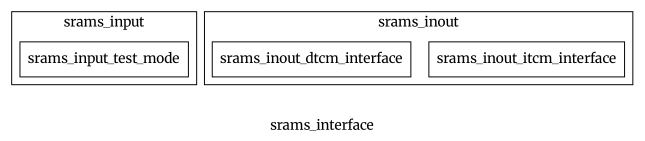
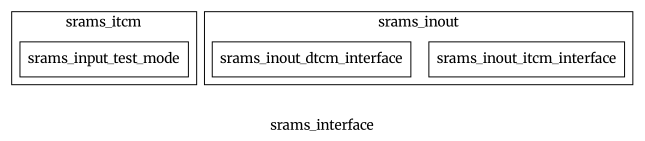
(104, 23) -> (104, 23)
